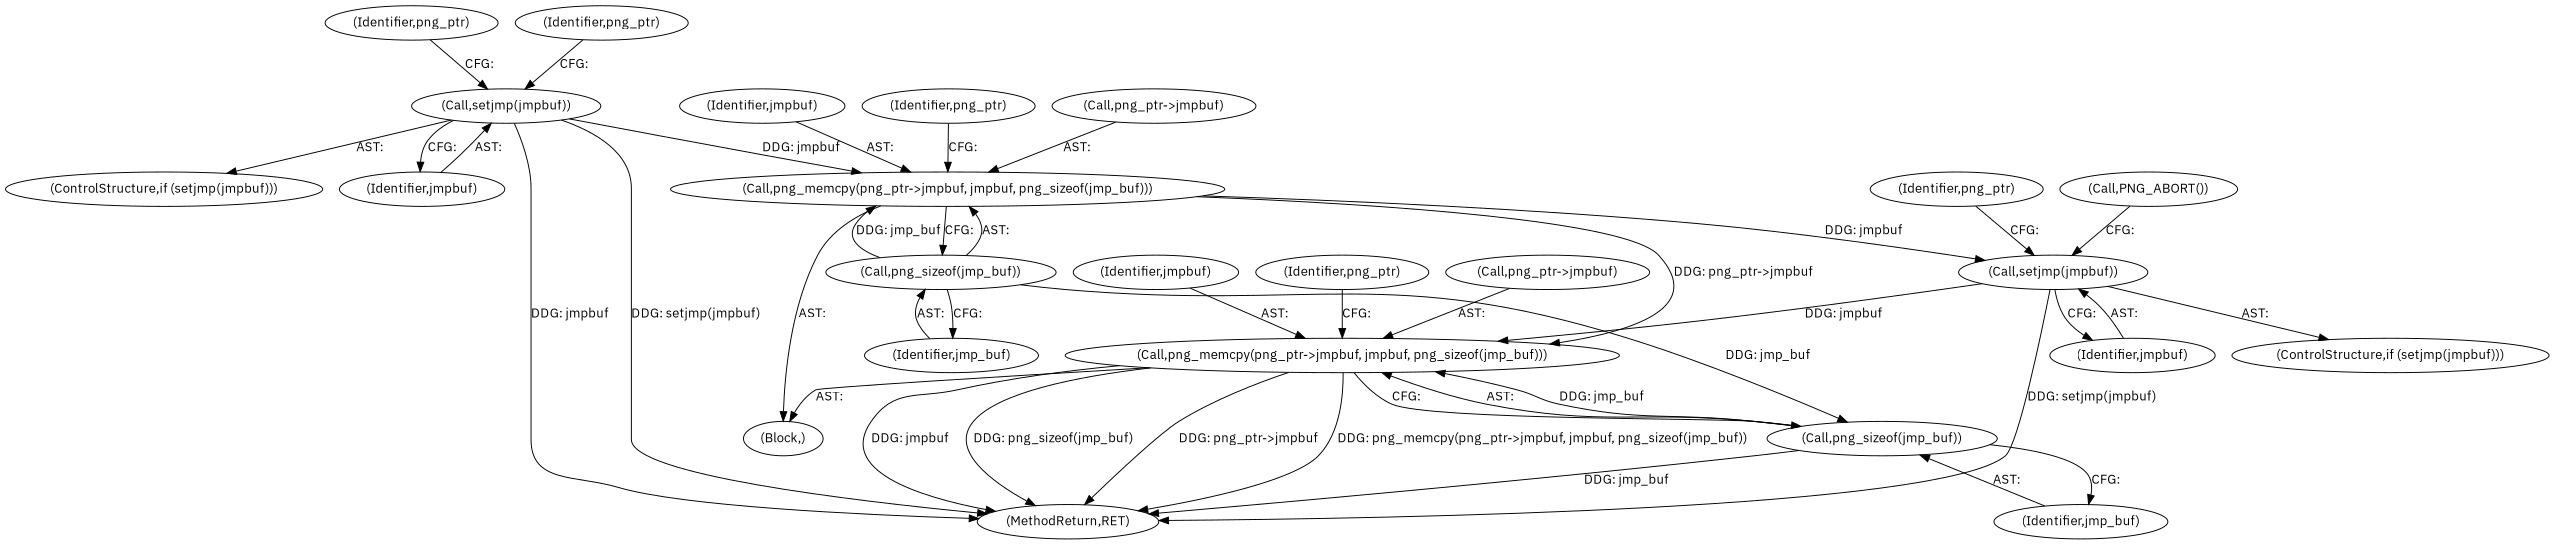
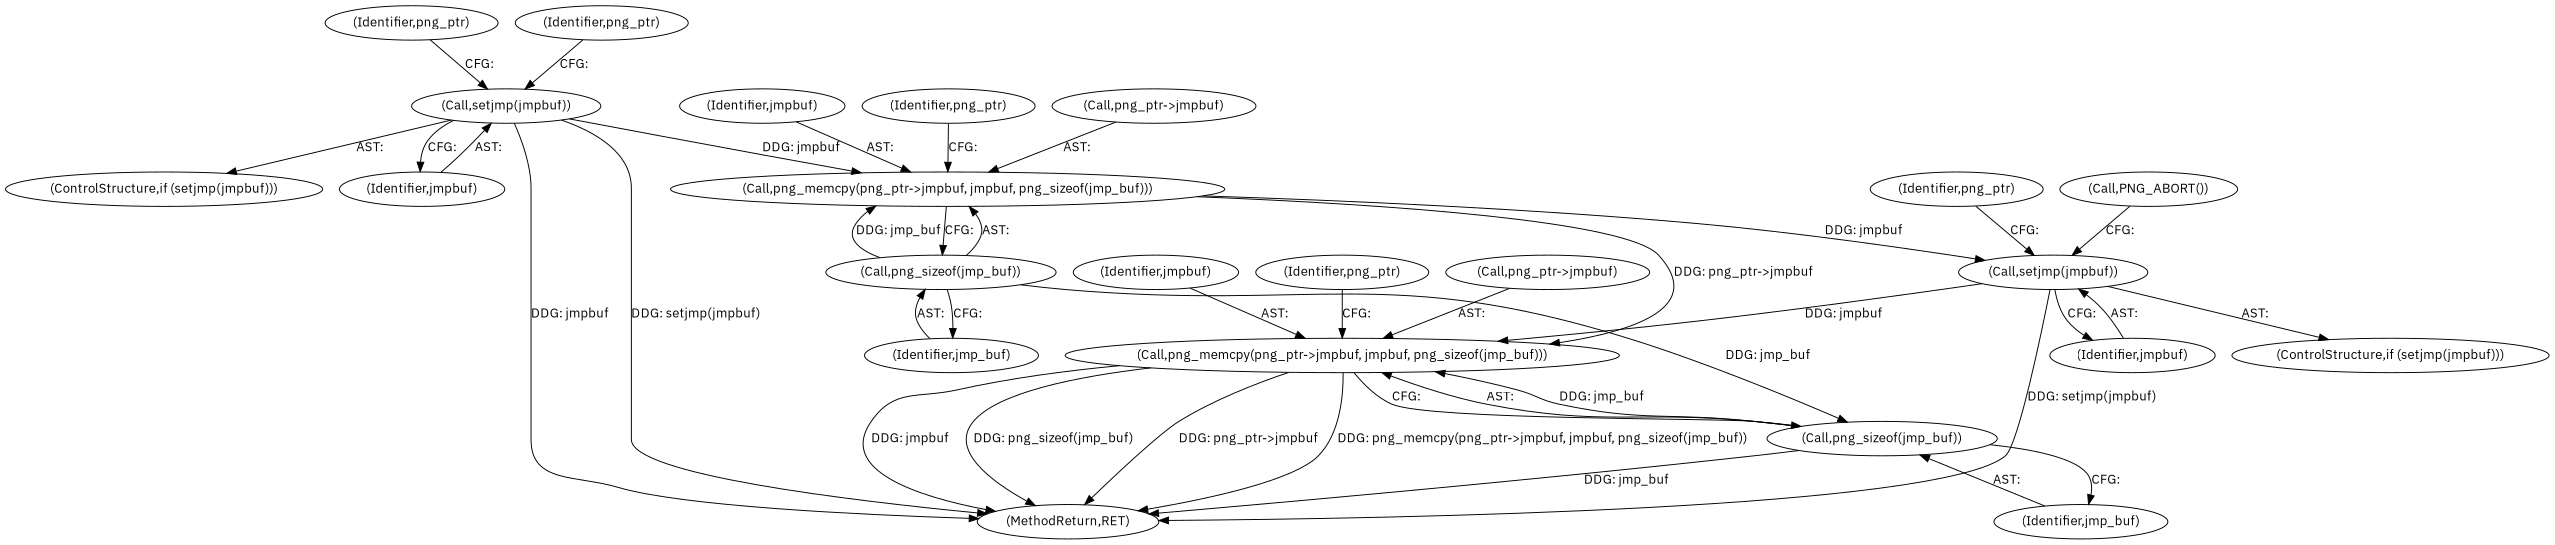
(783, 439) -> none
